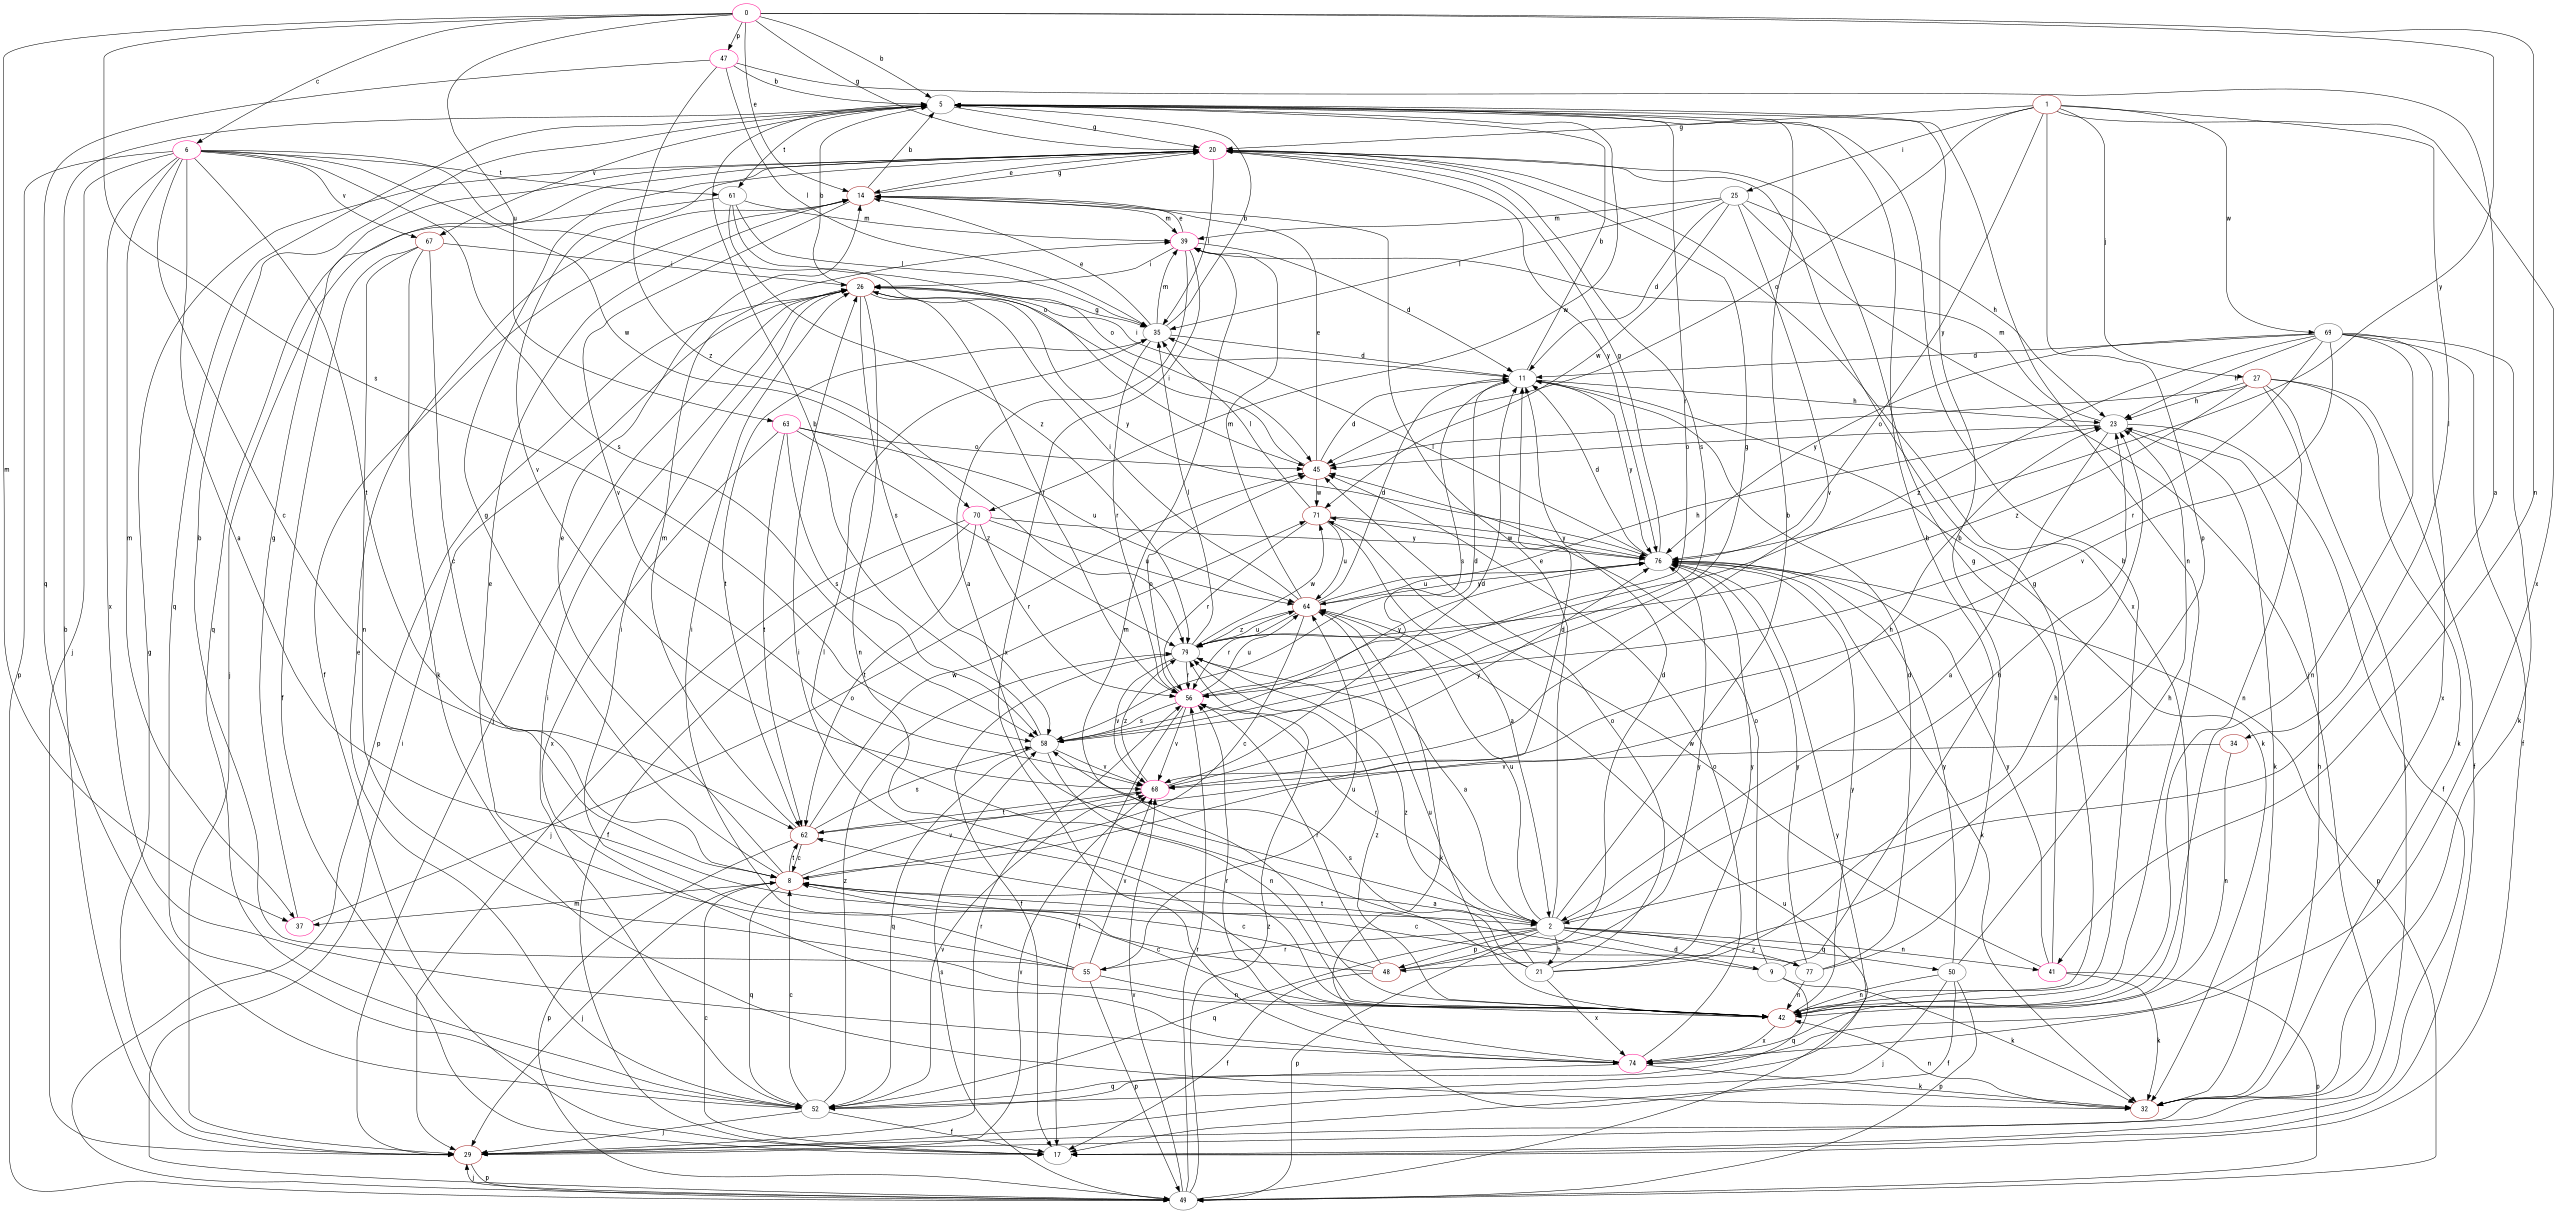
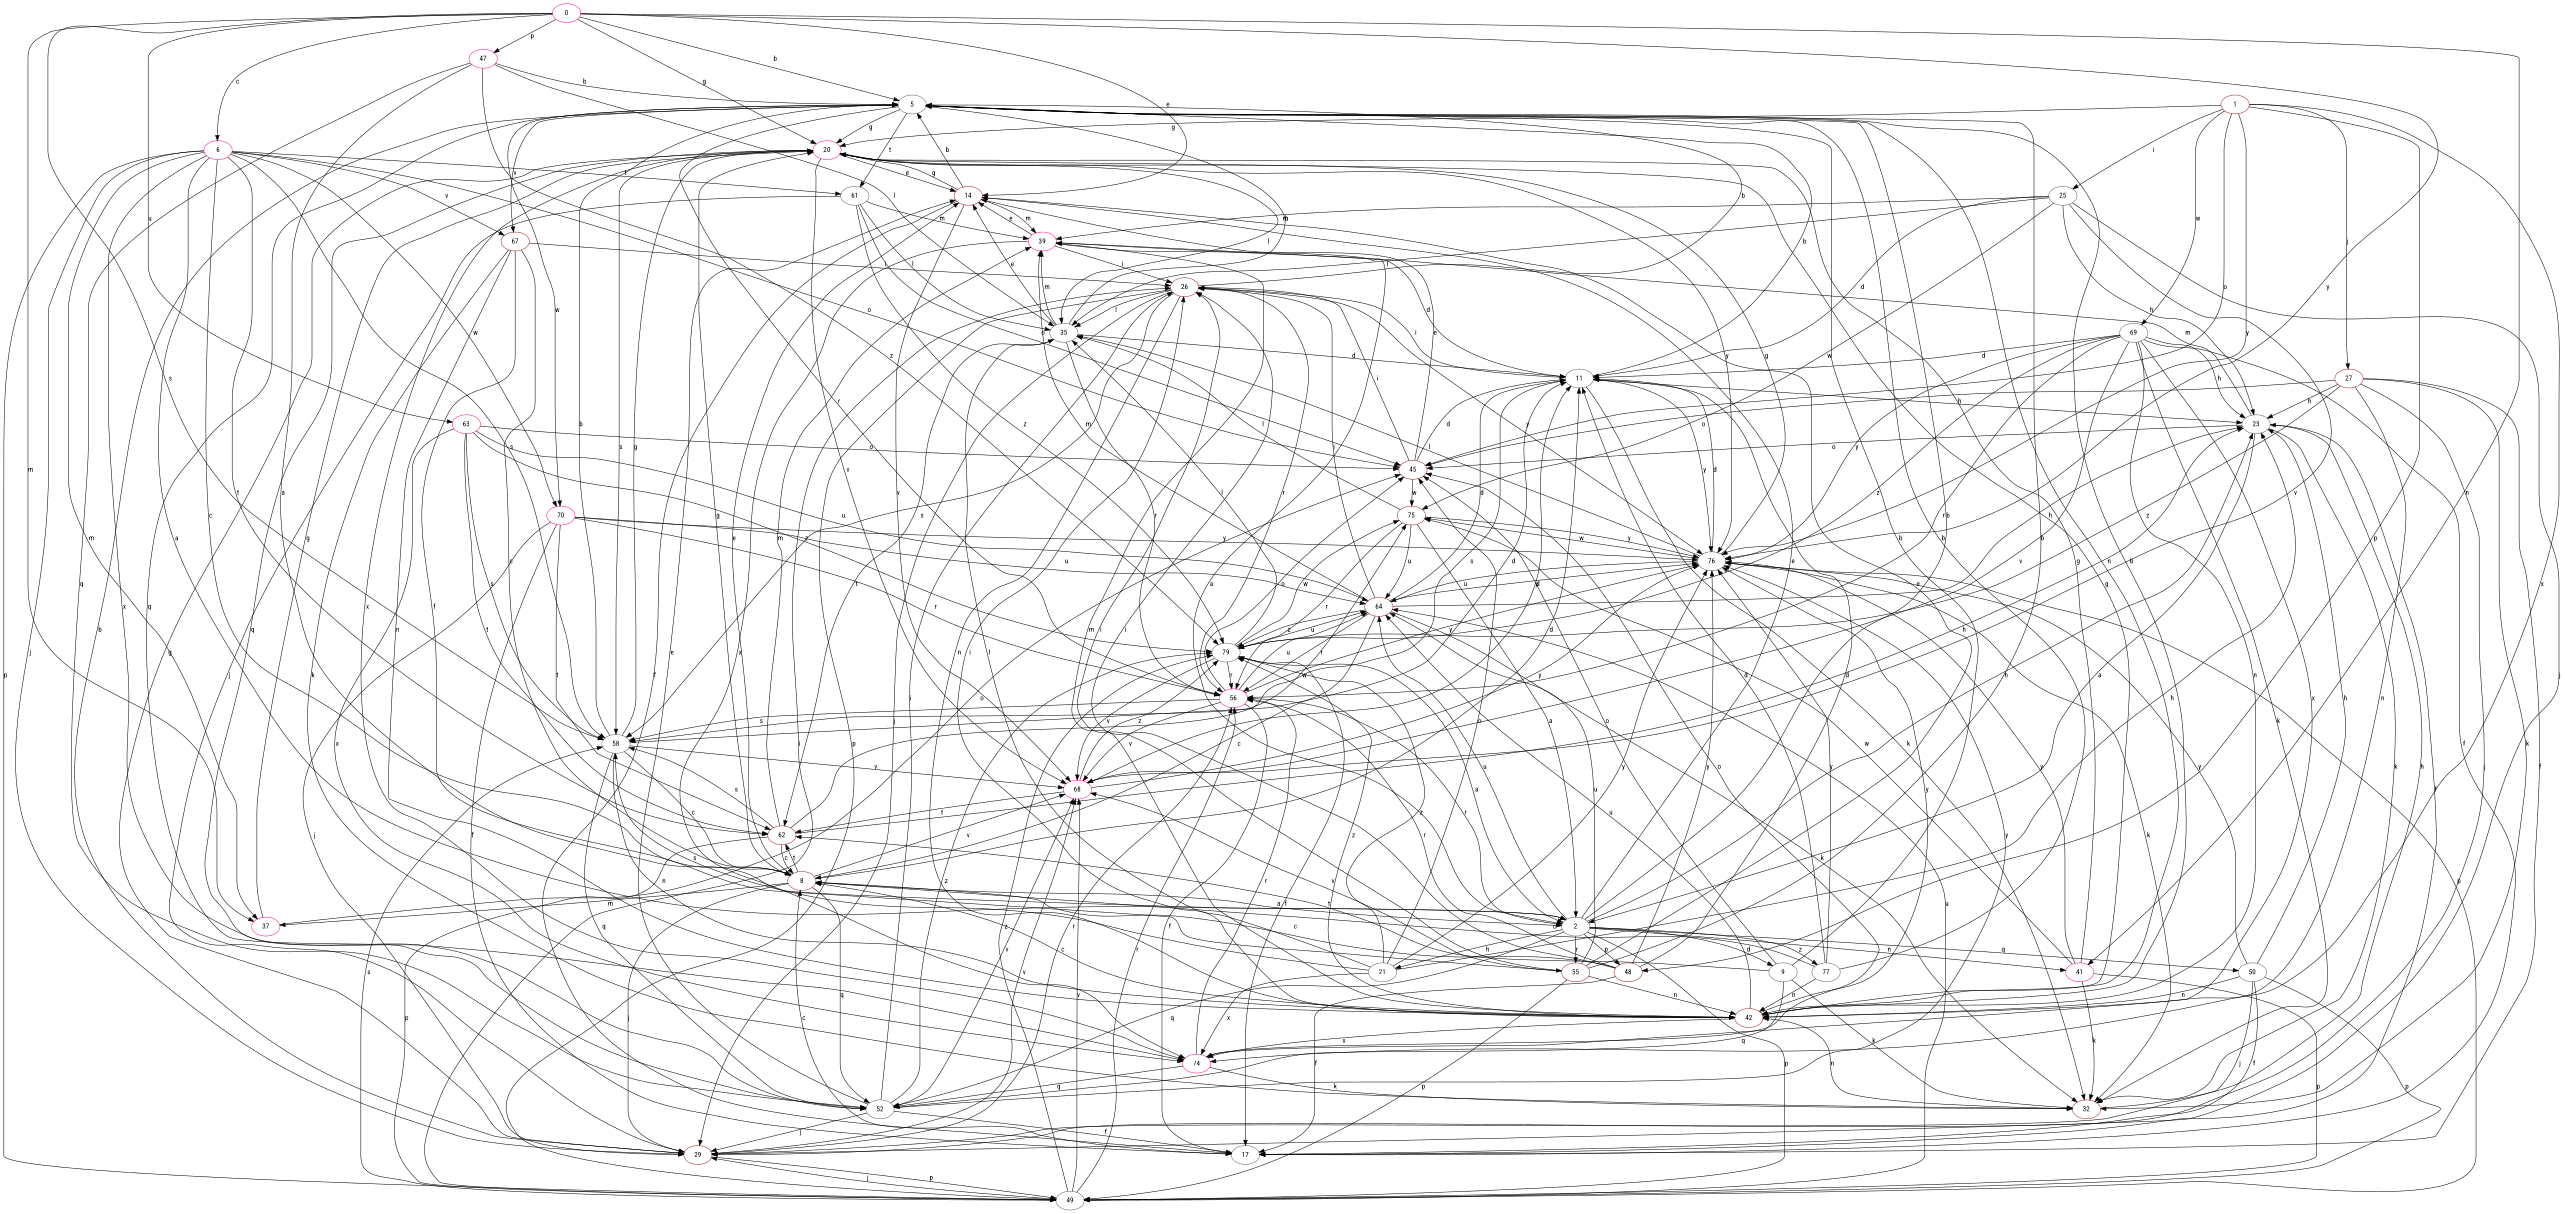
(1097, 310) -> (1116, 310)
(1317, 516) -> (1411, 516)
(2234, 744) -> none
(375, 938) -> (710, 875)
(790, 1001) -> (706, 835)
